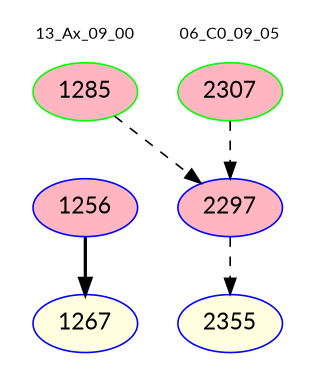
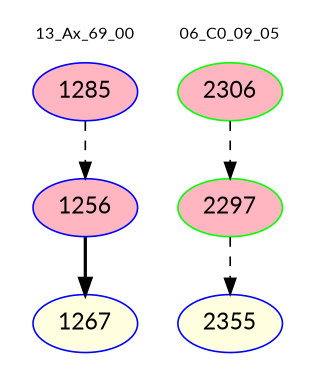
(85, 35) -> (85, 35)
(85, 92) -> (85, 92)
(230, 92) -> (230, 92)
(140, 136) -> (85, 142)
(230, 208) -> (230, 208)
